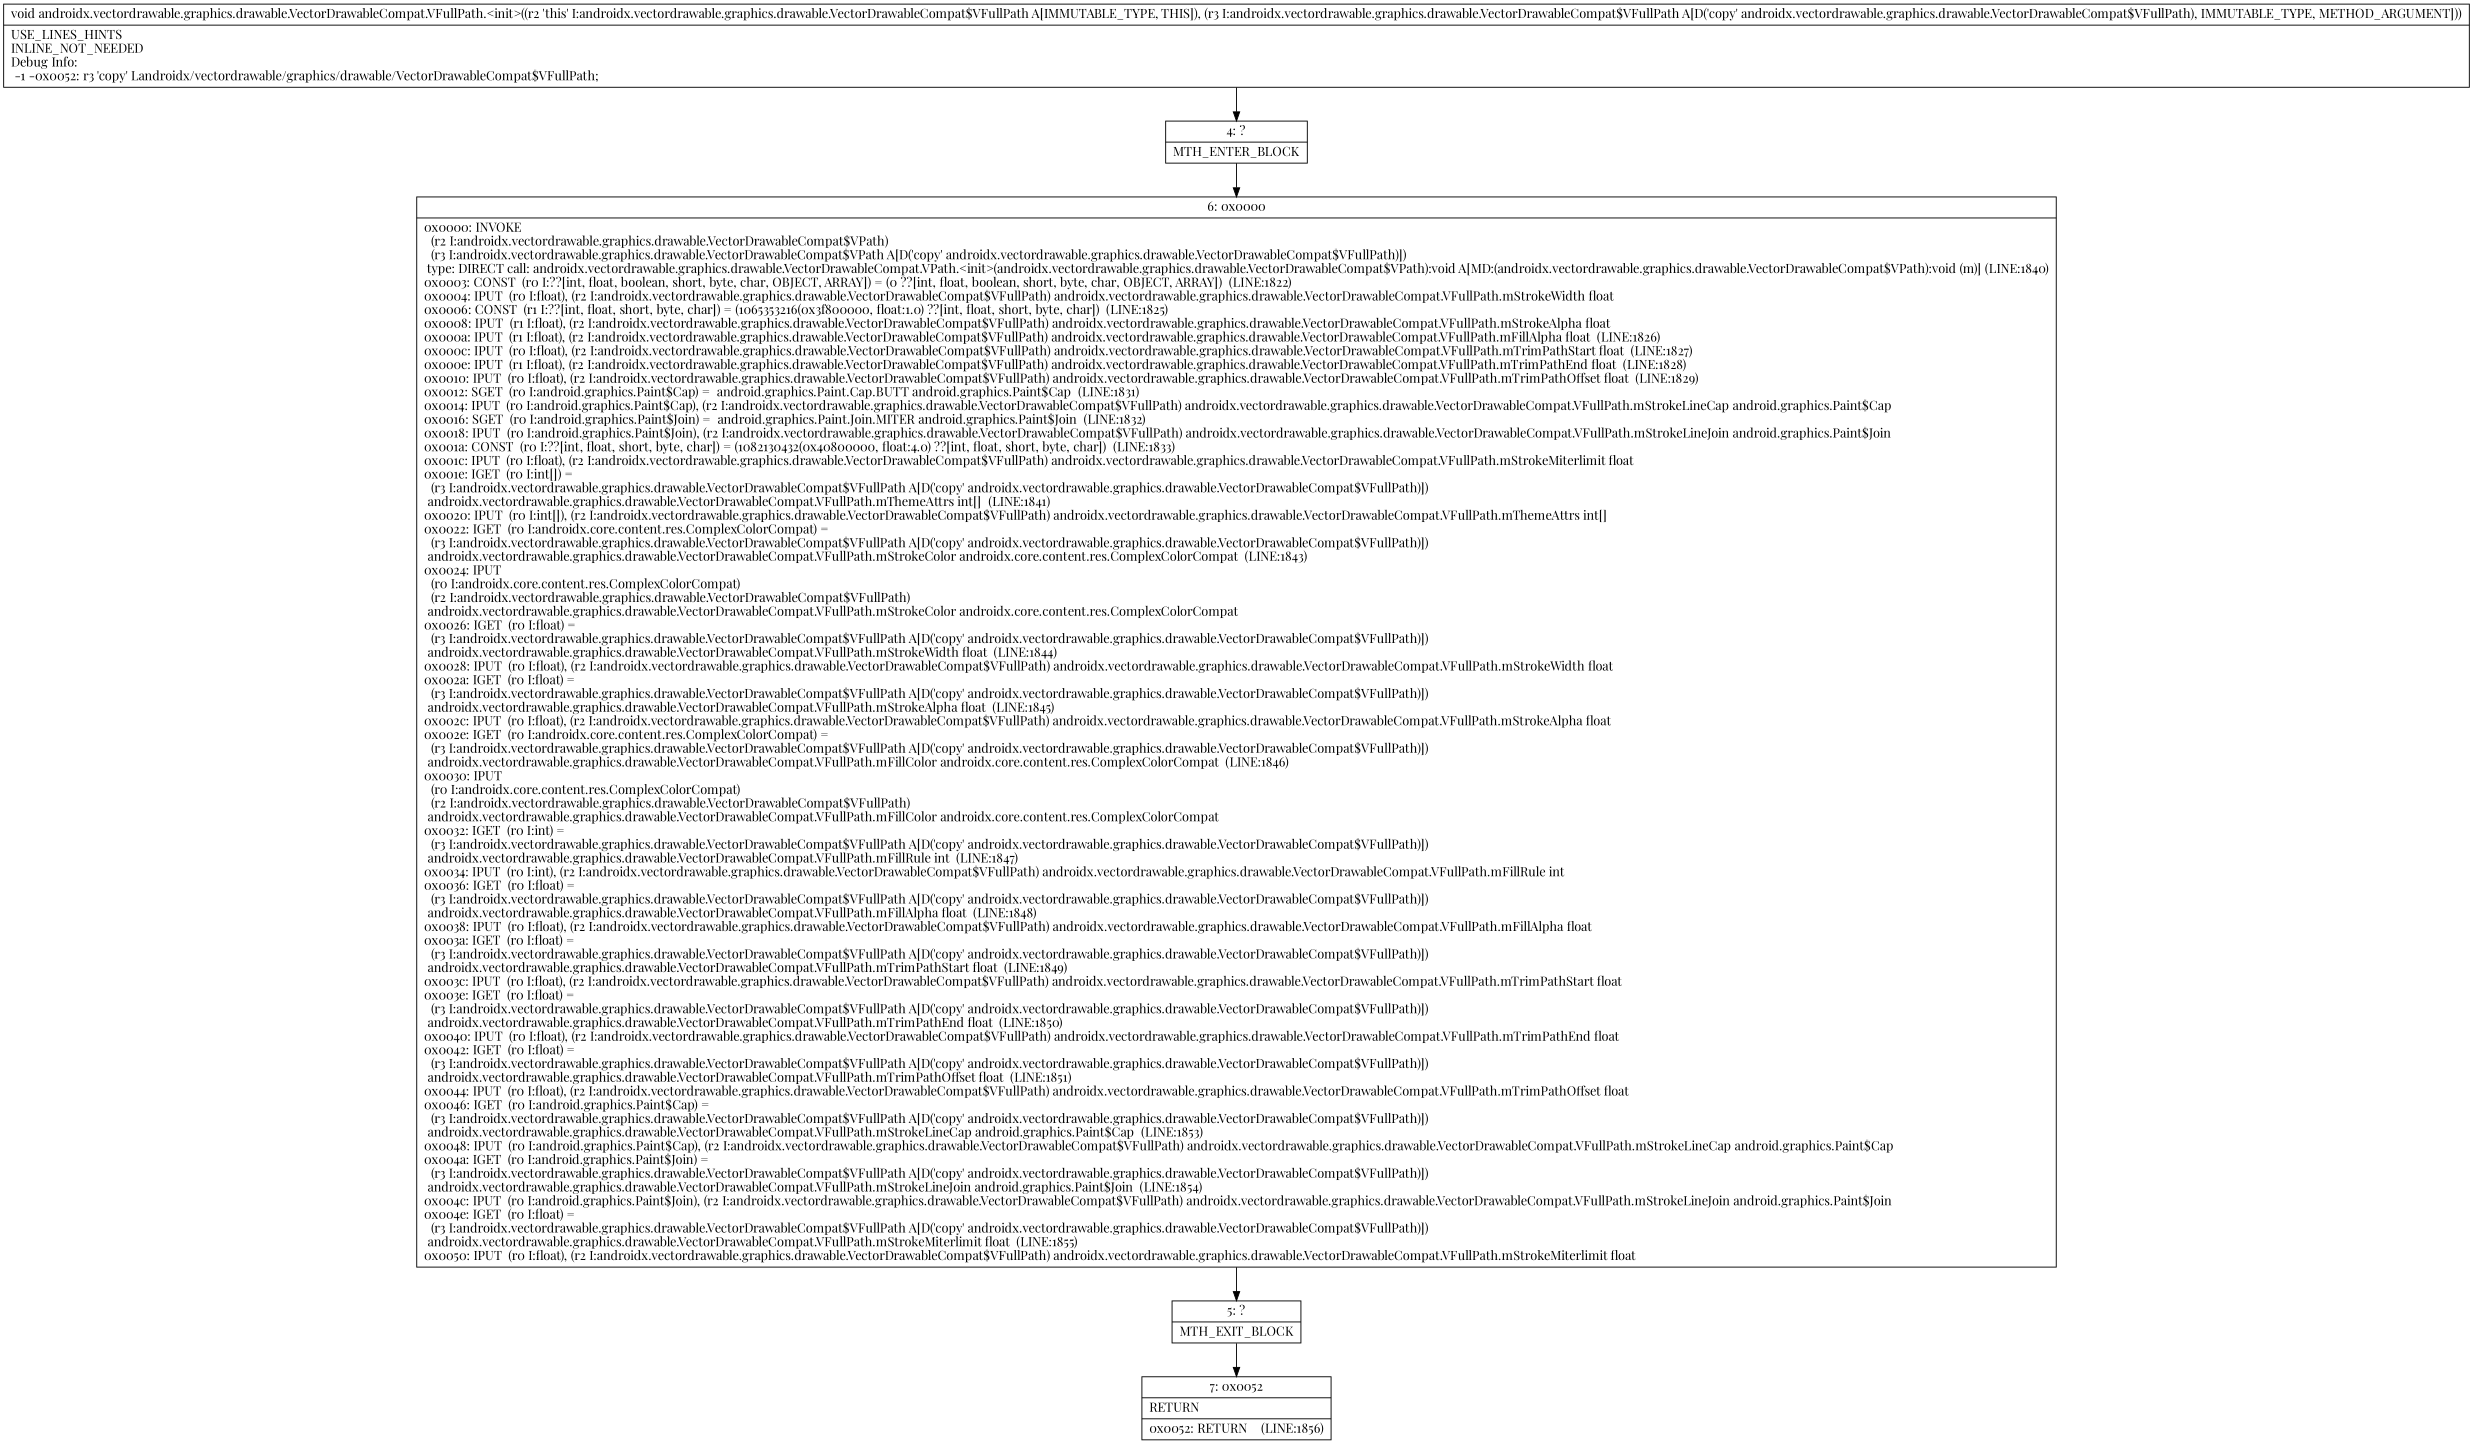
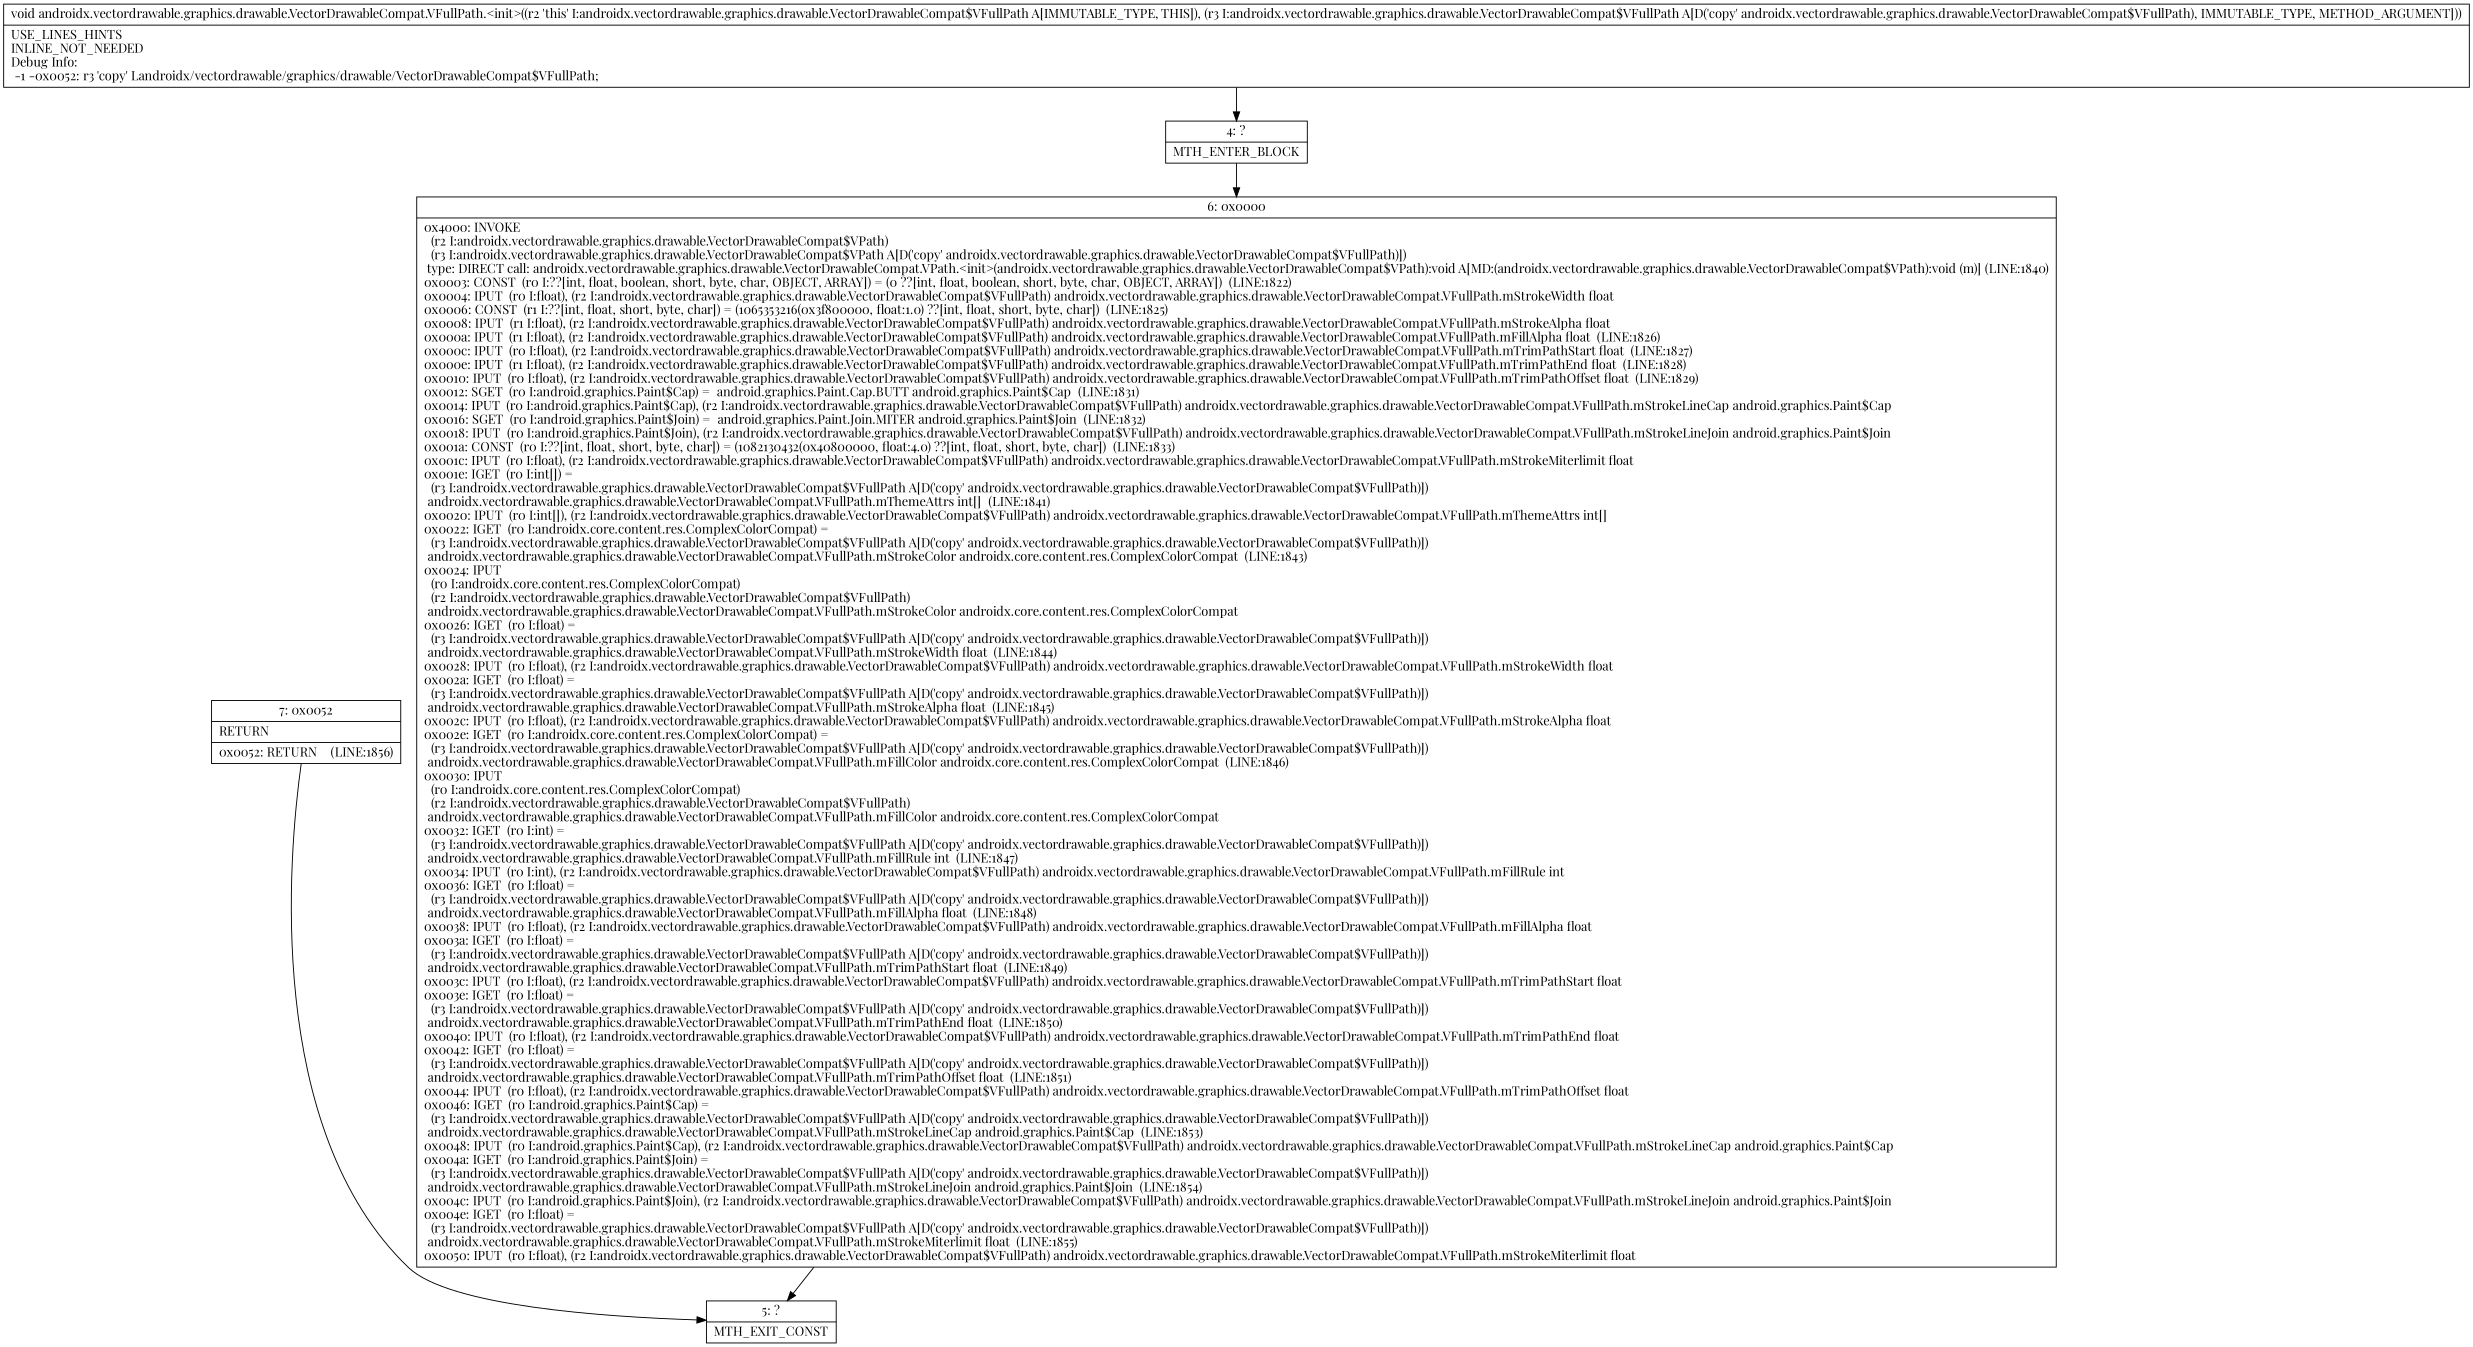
(477, 228) -> (476, 228)
(1236, 1332) -> (771, 1332)
(1236, 1355) -> (342, 1170)
